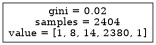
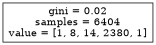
(78, 23) -> (78, 23)
